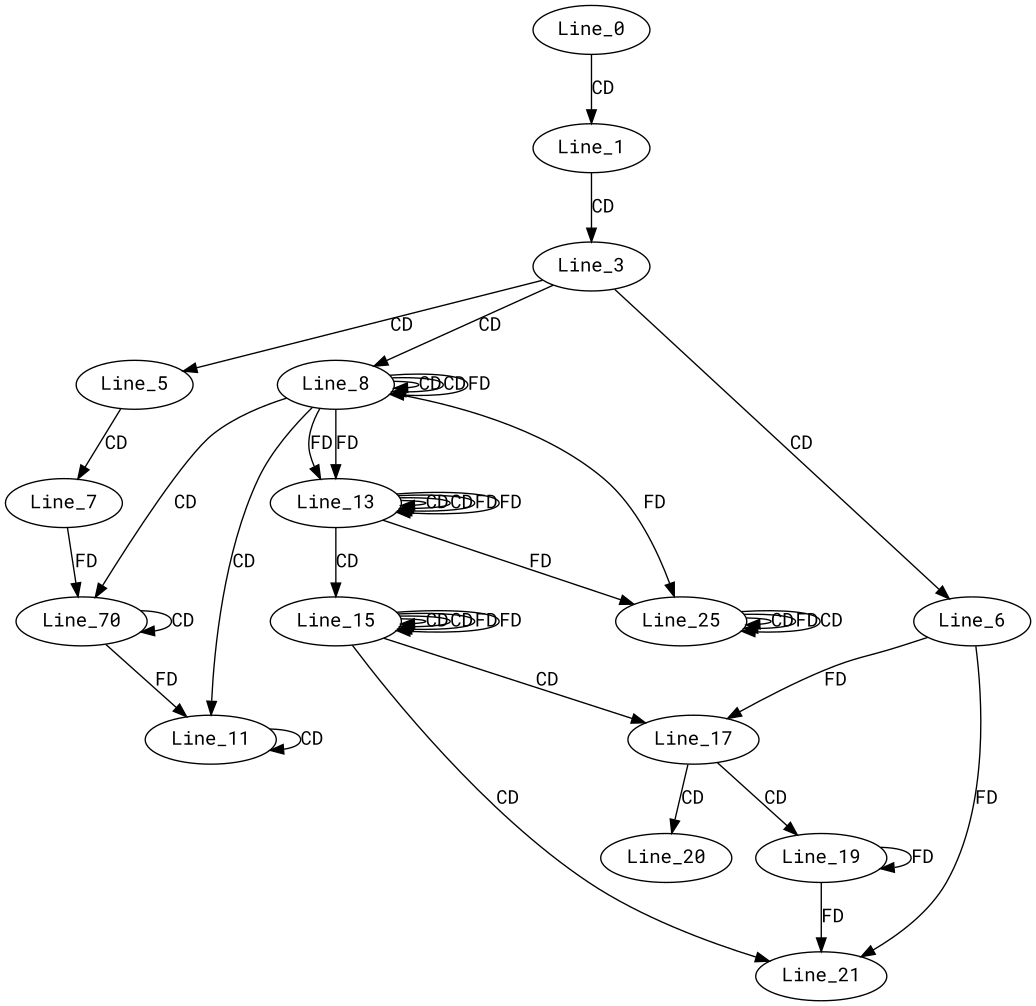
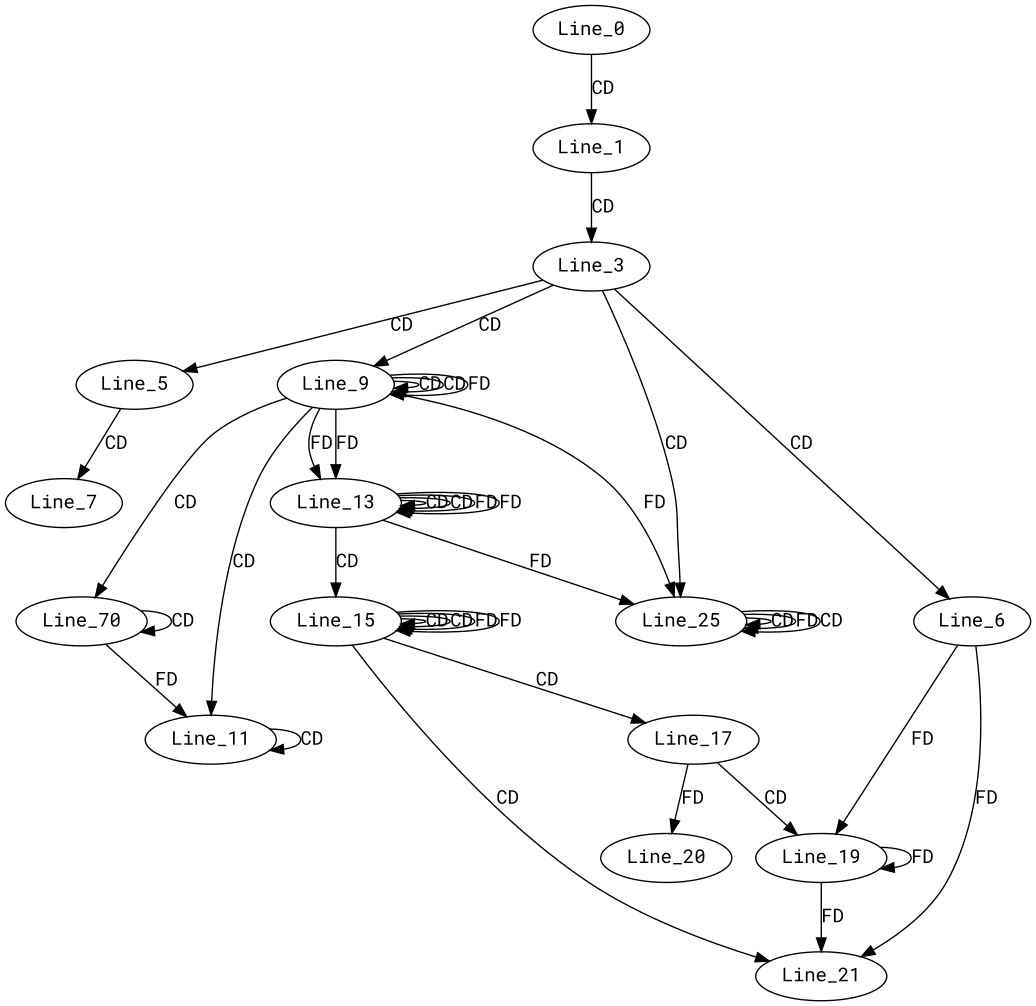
(336, 385) -> (336, 385)
none -> (659, 432)
(72, 555) -> none
(831, 668) -> (901, 734)
(693, 799) -> (693, 799)
